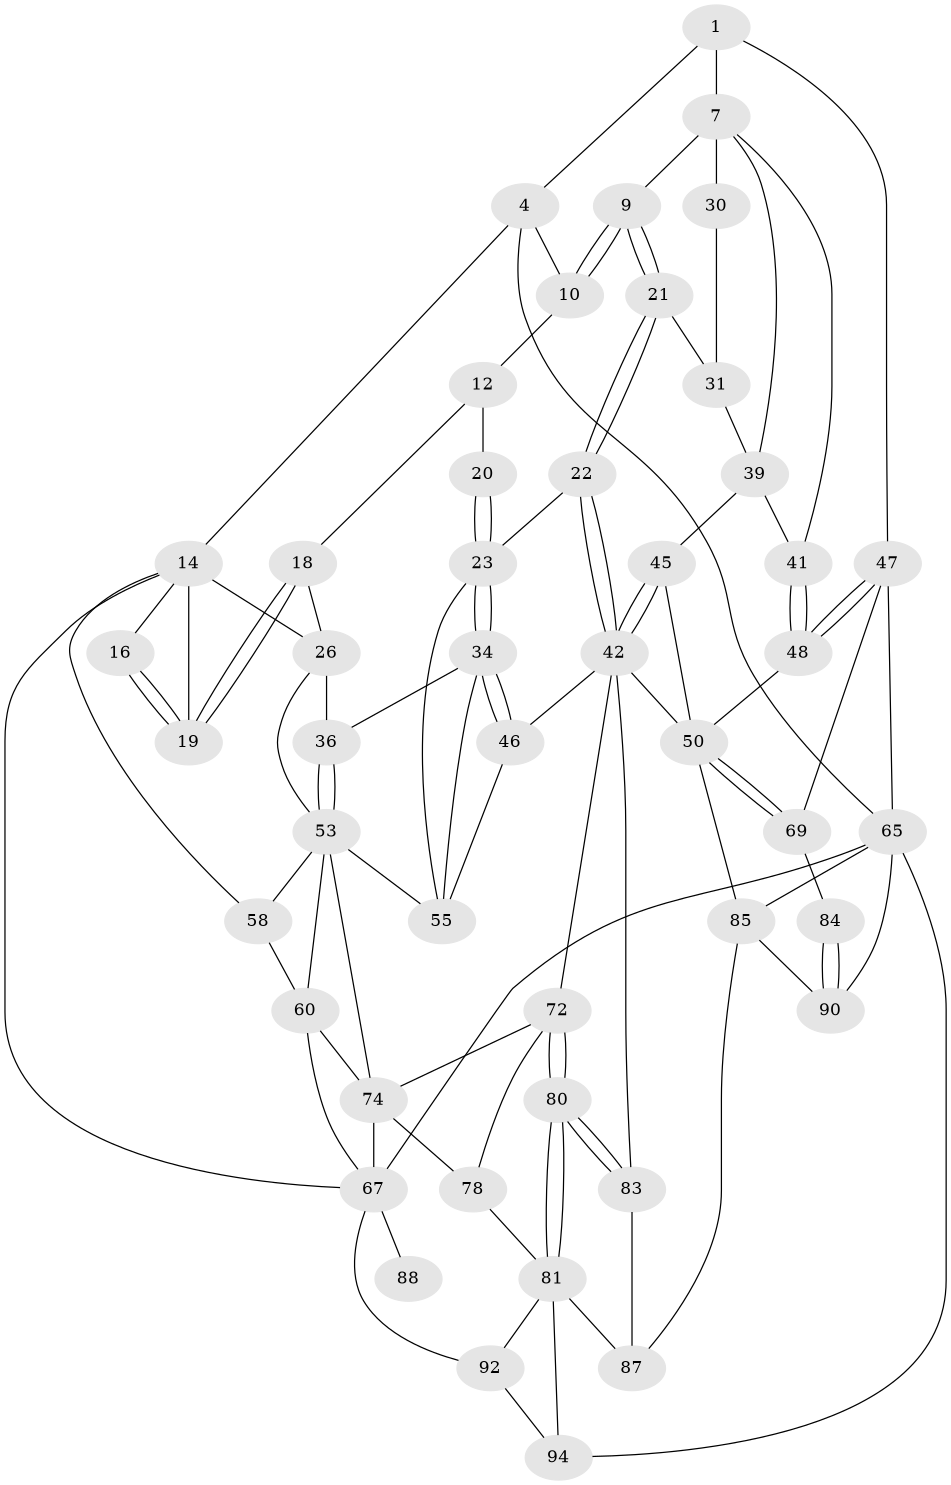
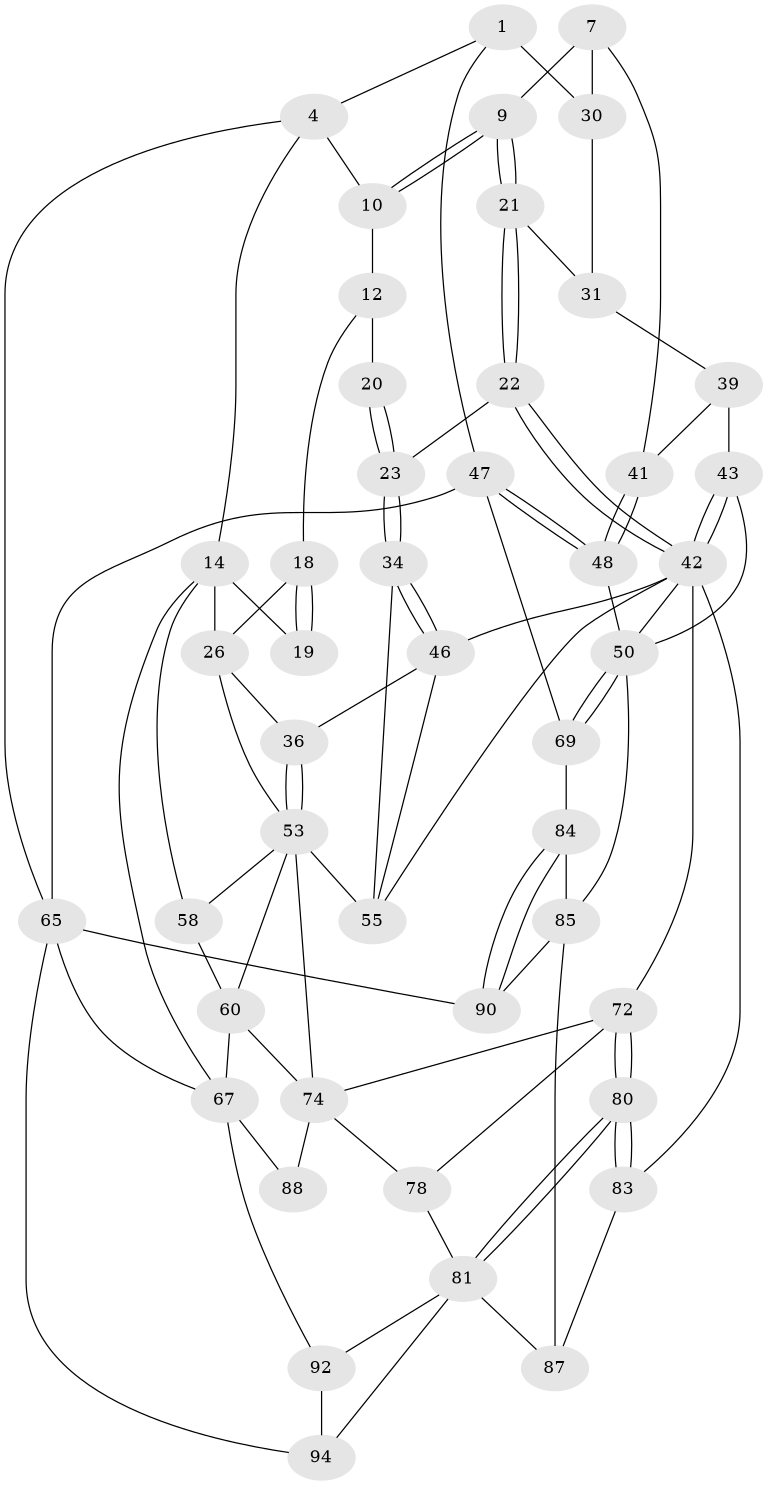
(716, 72) -> (542, 67)
(776, 290) -> none
(662, 564) -> (729, 474)
(120, 653) -> none
(405, 698) -> (368, 698)
(423, 737) -> (507, 720)
(822, 874) -> (566, 877)
(374, 1145) -> (304, 1145)
